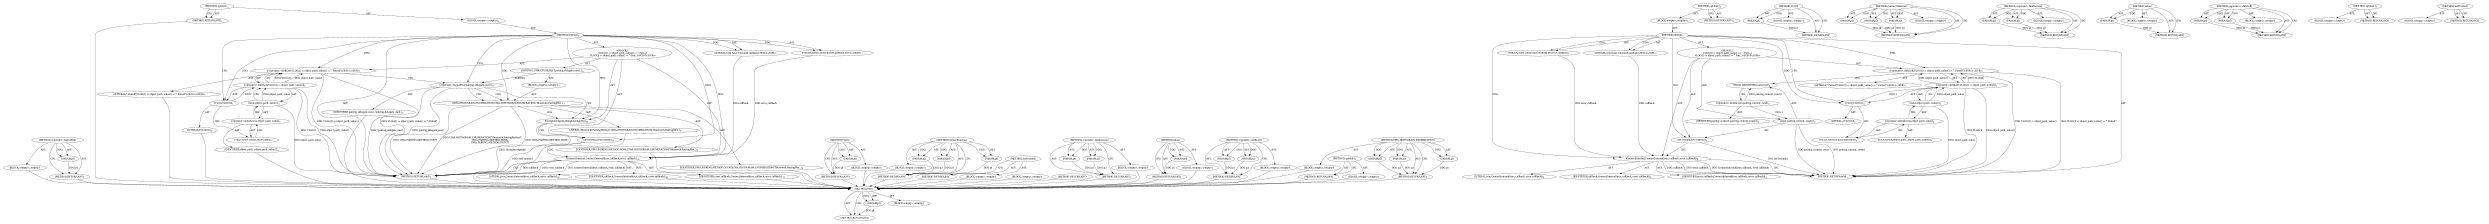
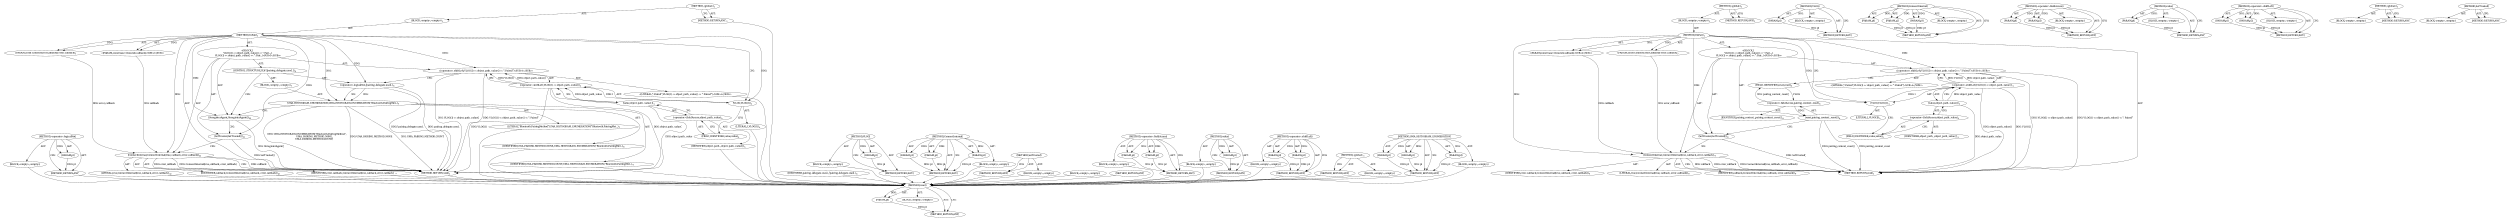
(520, 78) -> (325, 78)
(404, 92) -> none
(1743, 94) -> (1797, 94)
(546, 97) -> (245, 92)
(1788, 99) -> (1809, 111)
